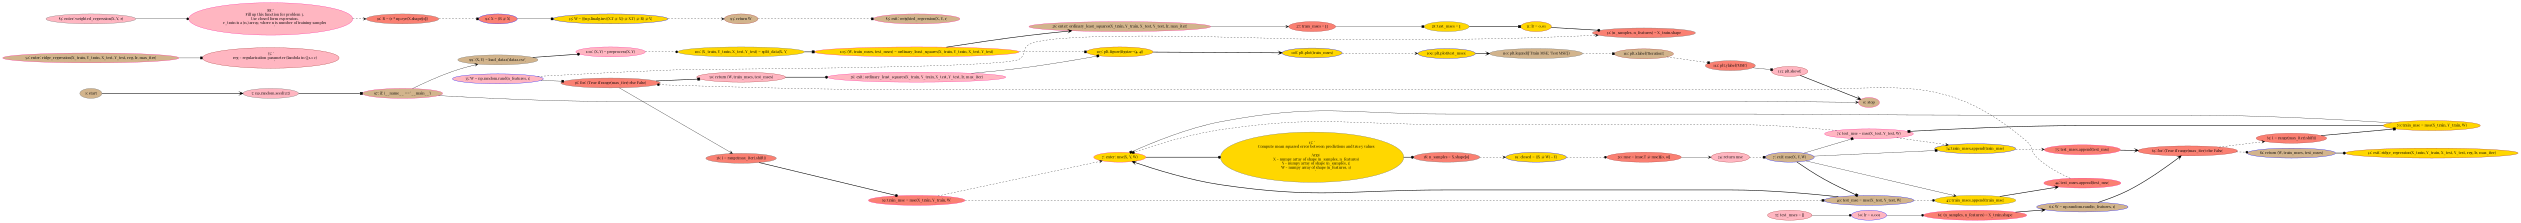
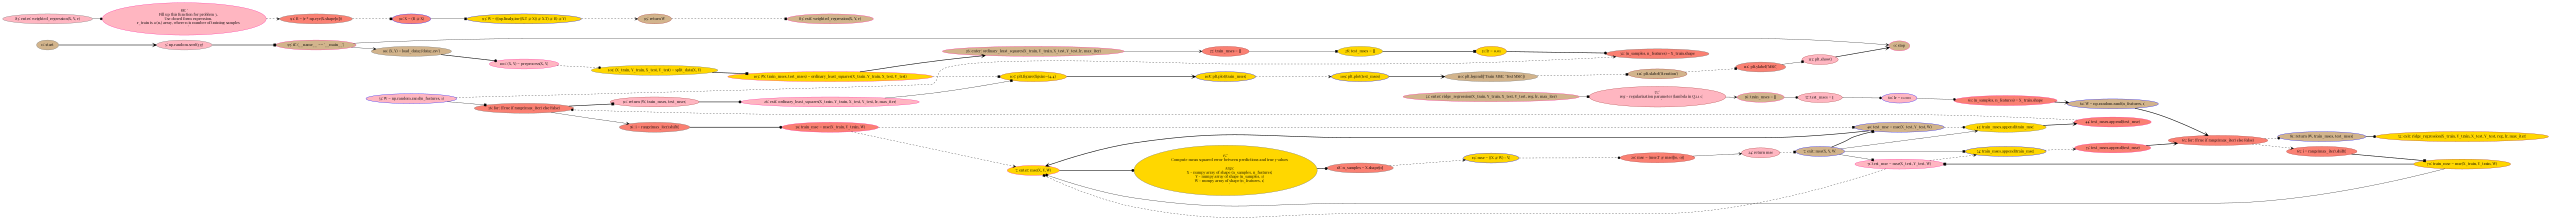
none -> (1761, 97)
(1536, 157) -> (1491, 158)
